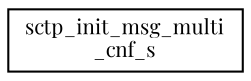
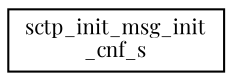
(126, 40) -> (116, 40)
